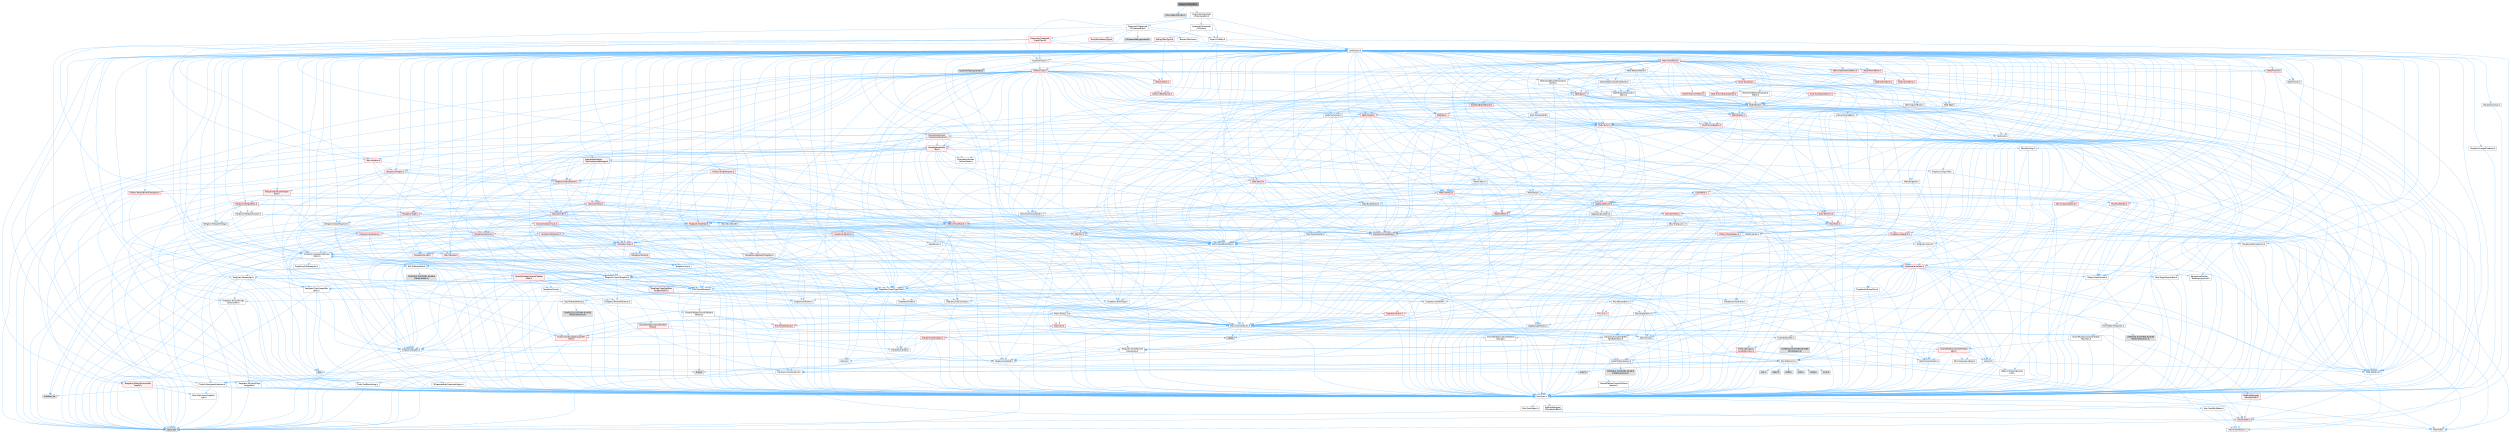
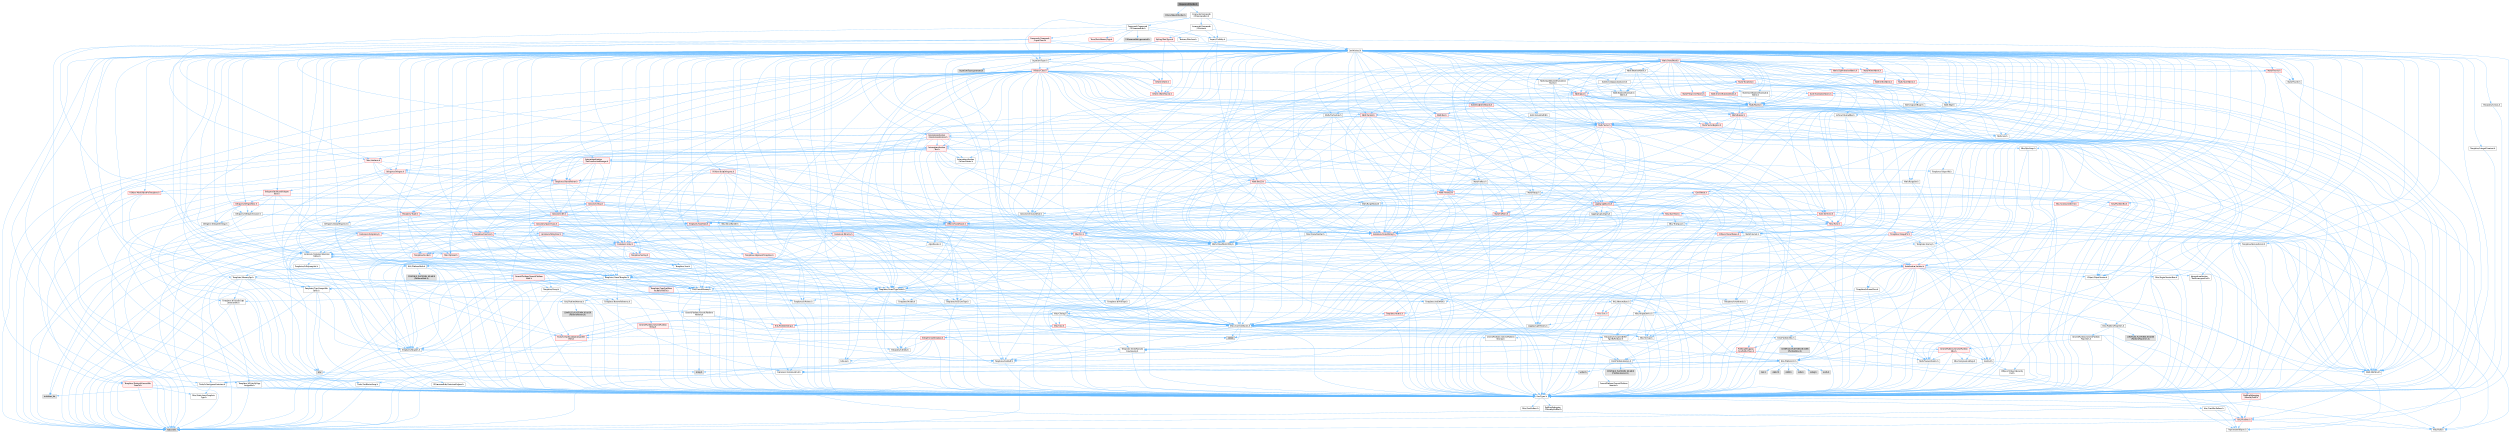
(1614, 82) -> (1614, 82)
(1358, 274) -> (1120, 212)
